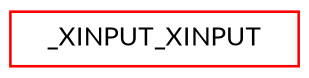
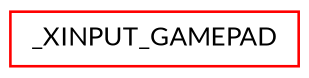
(155, 39) -> (155, 39)
